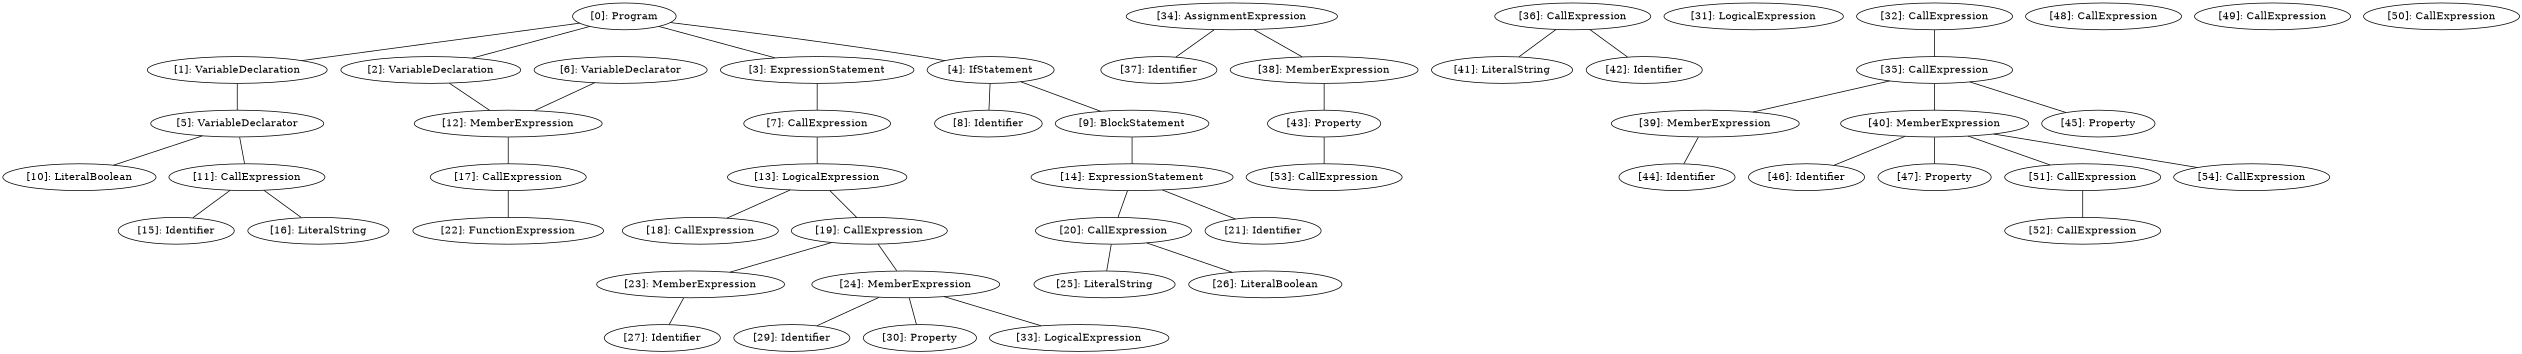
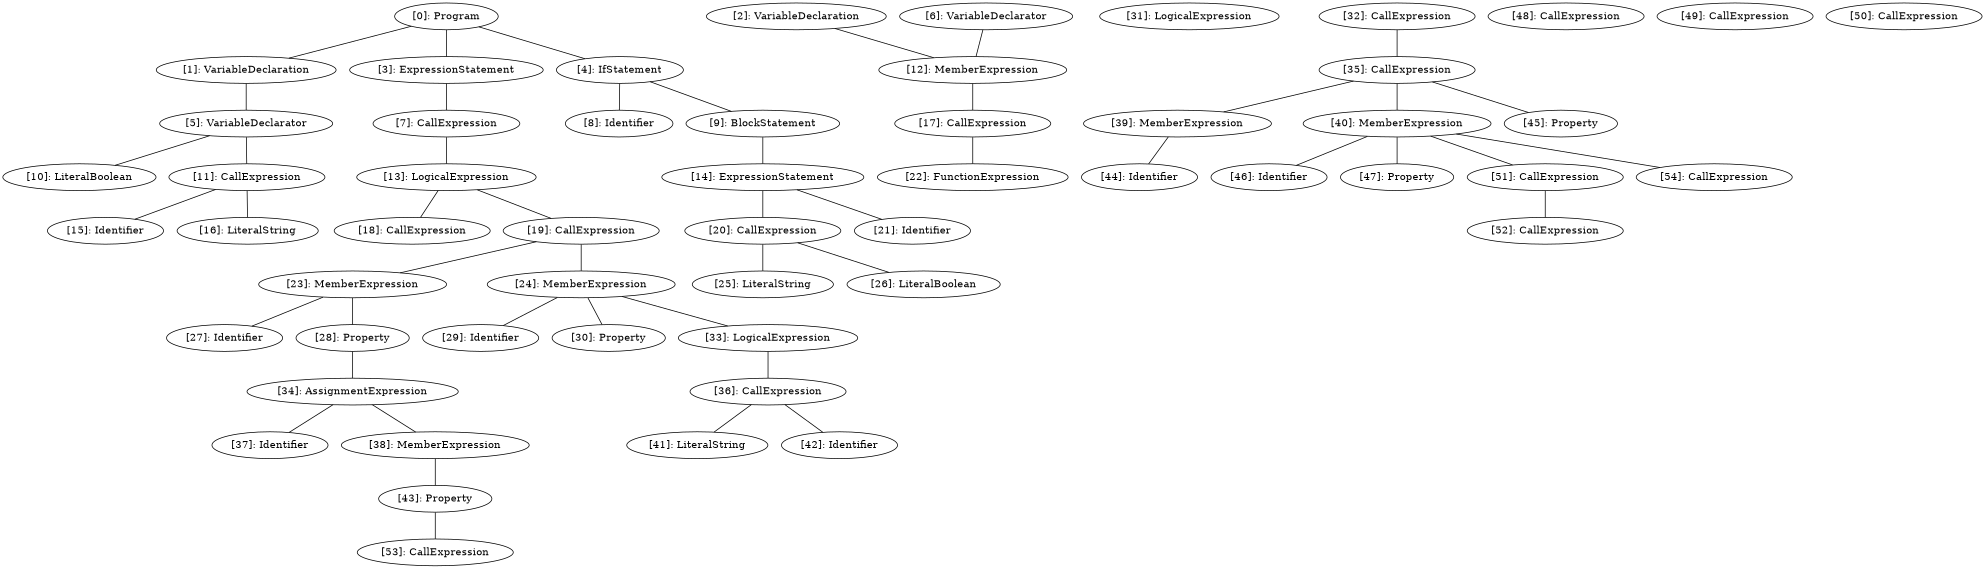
(531, 42) -> none
none -> (353, 338)
none -> (768, 365)
